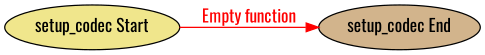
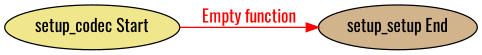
(399, 27) -> (398, 27)
